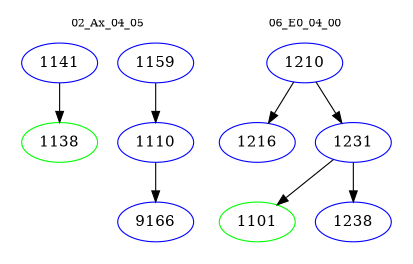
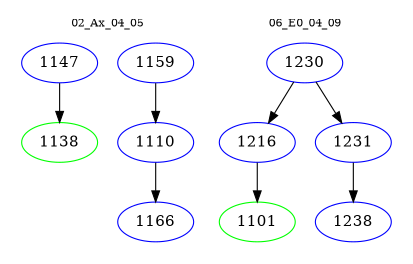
(305, 24) -> (305, 24)
(60, 63) -> (60, 63)
(305, 63) -> (305, 63)
(310, 179) -> (257, 177)
(156, 222) -> (156, 222)
